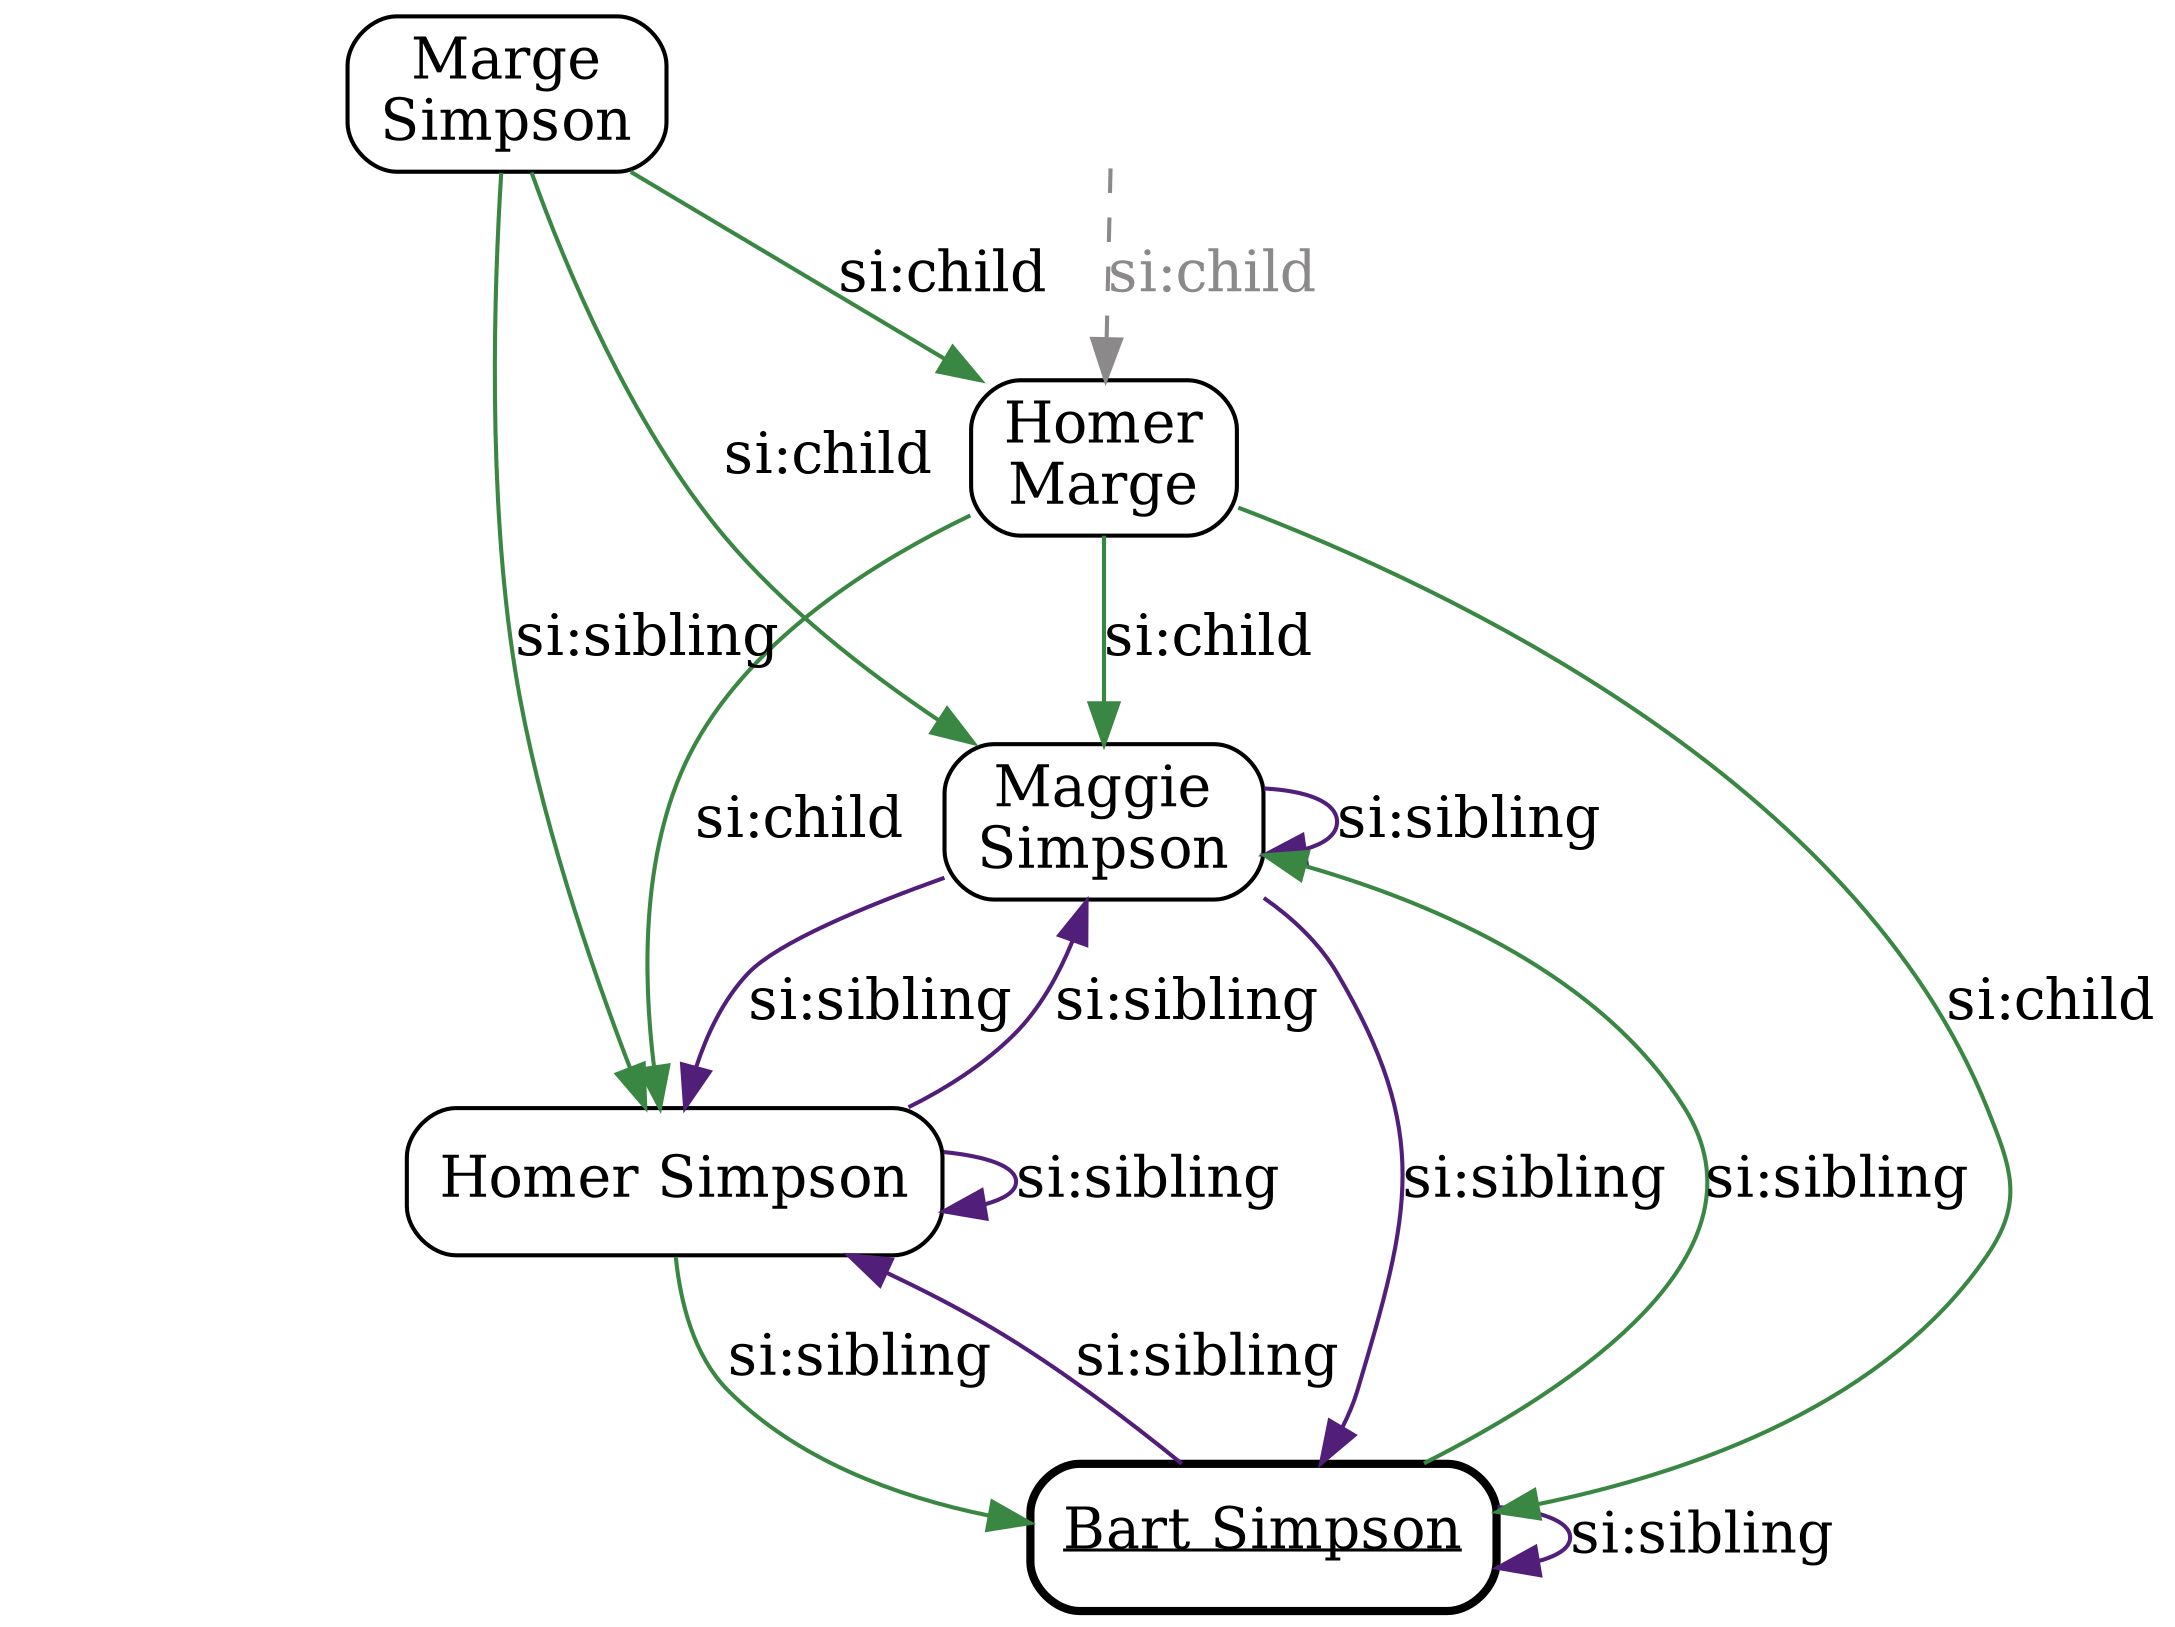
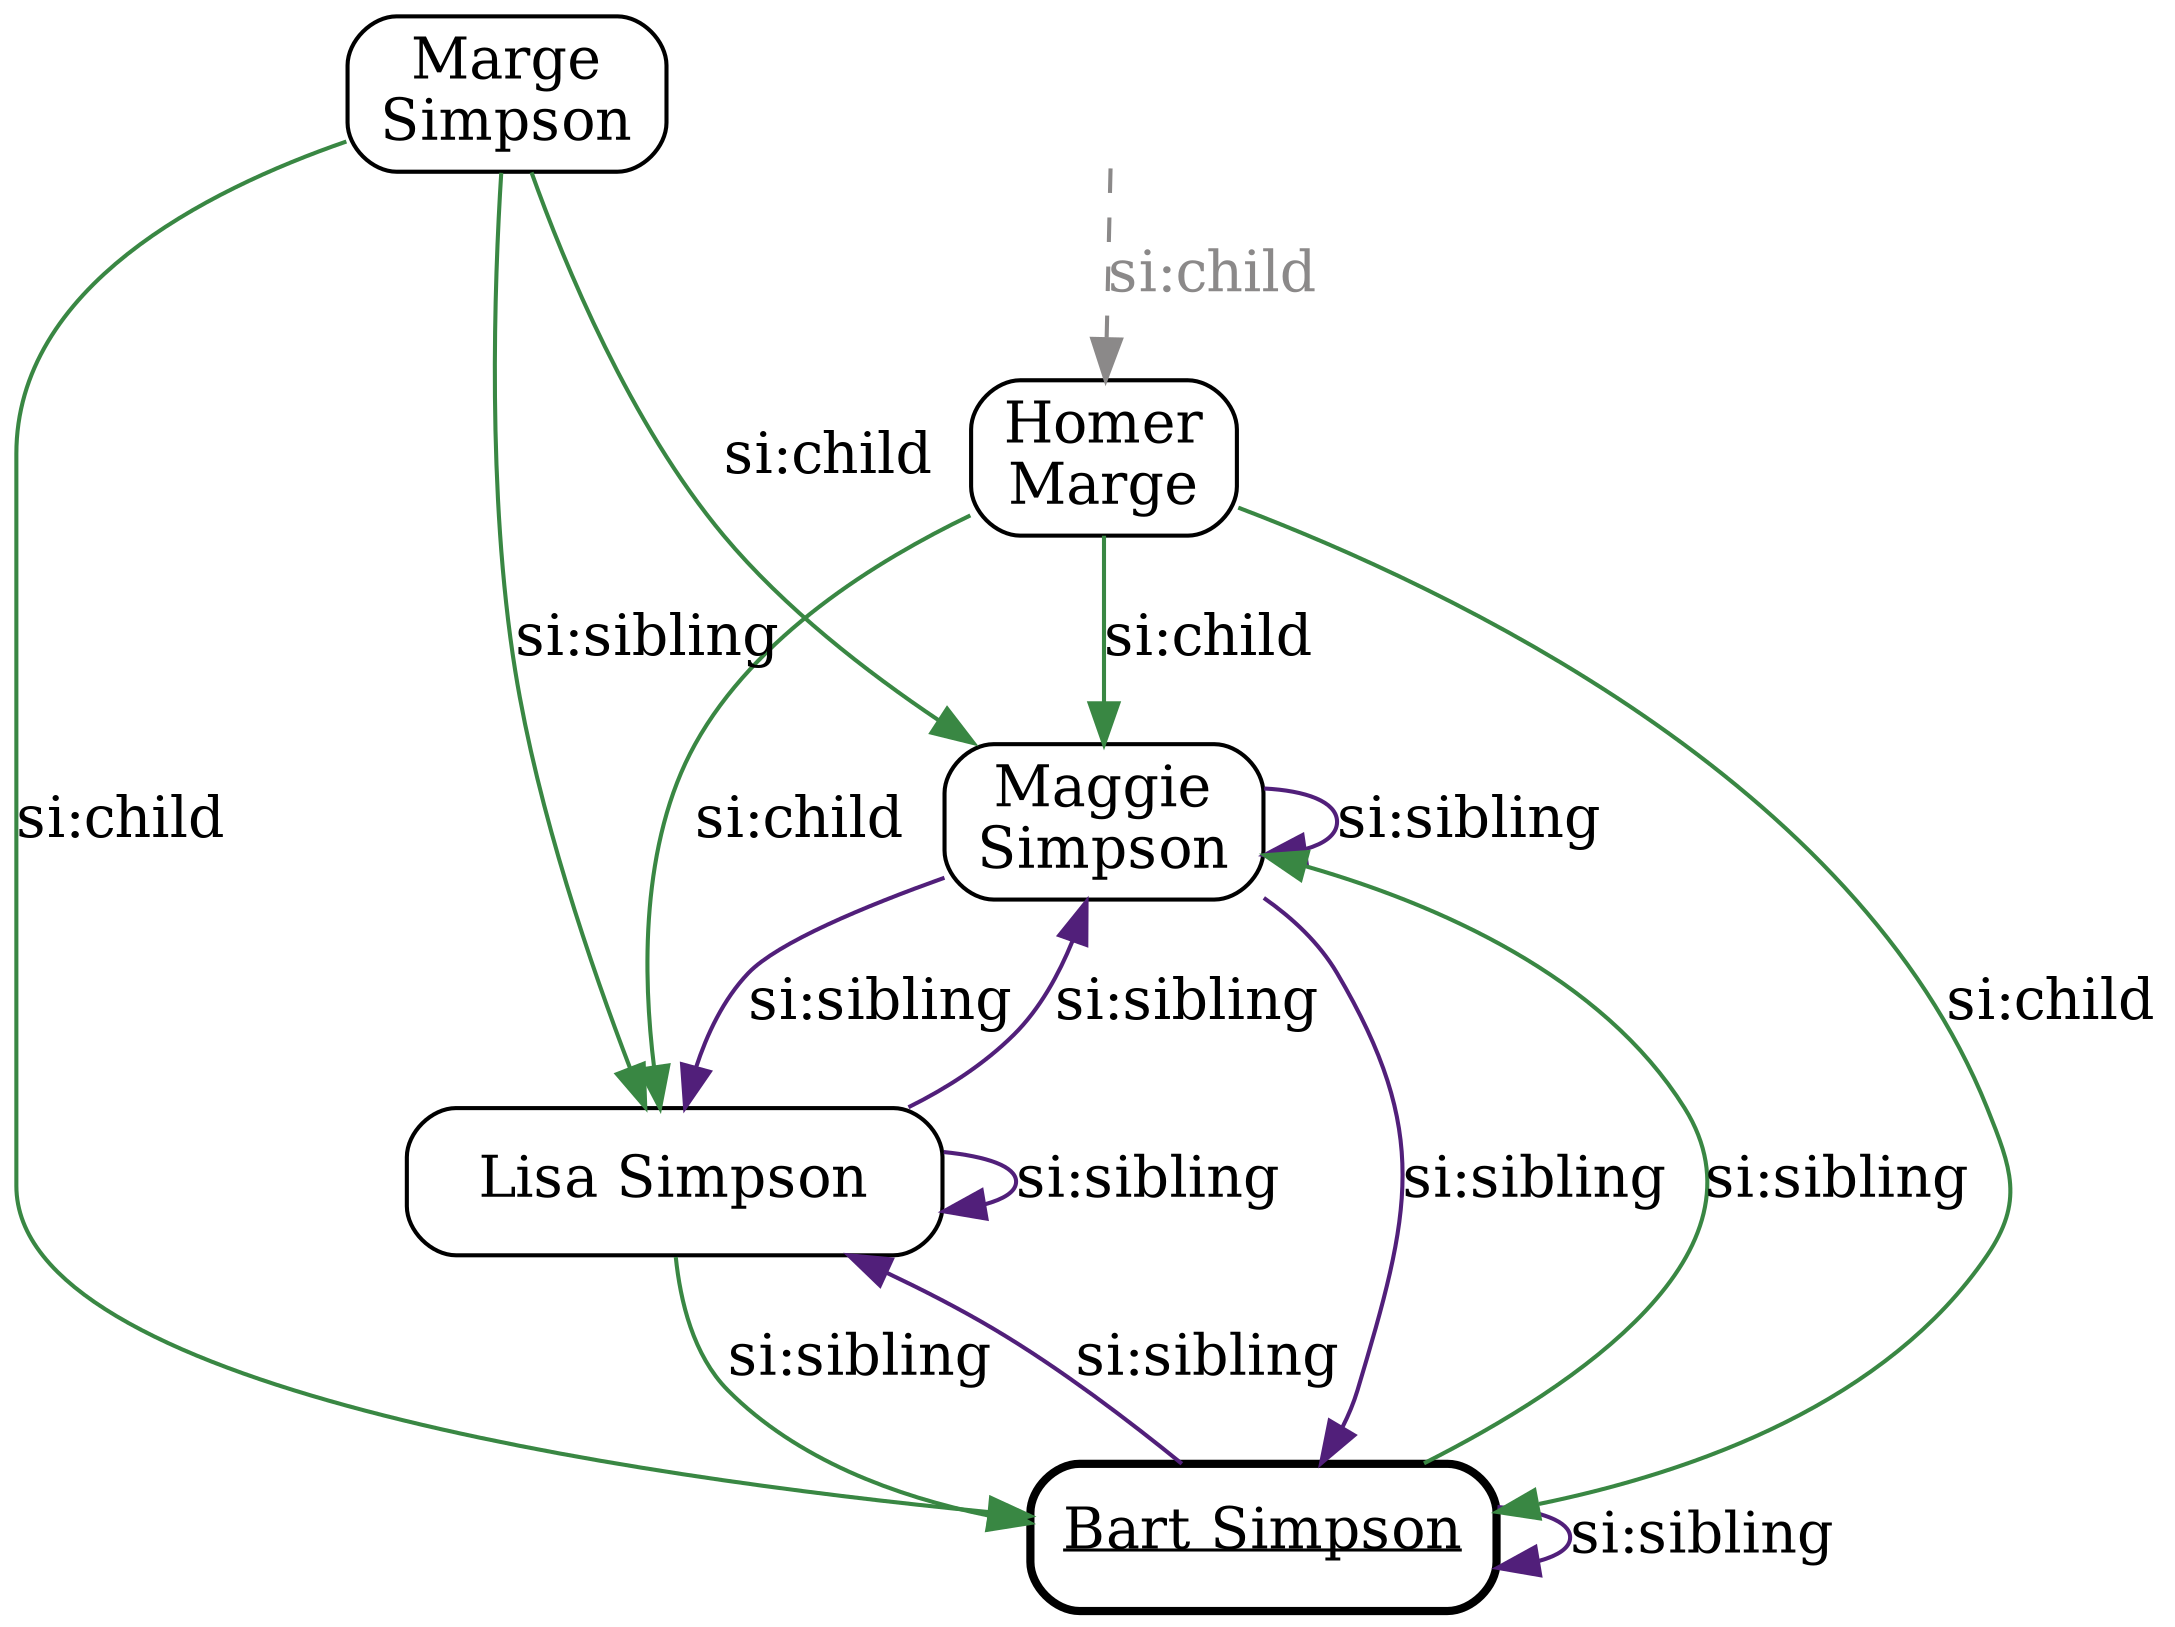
(787, 265) -> (16, 1113)
(675, 1182) -> (675, 1182)
